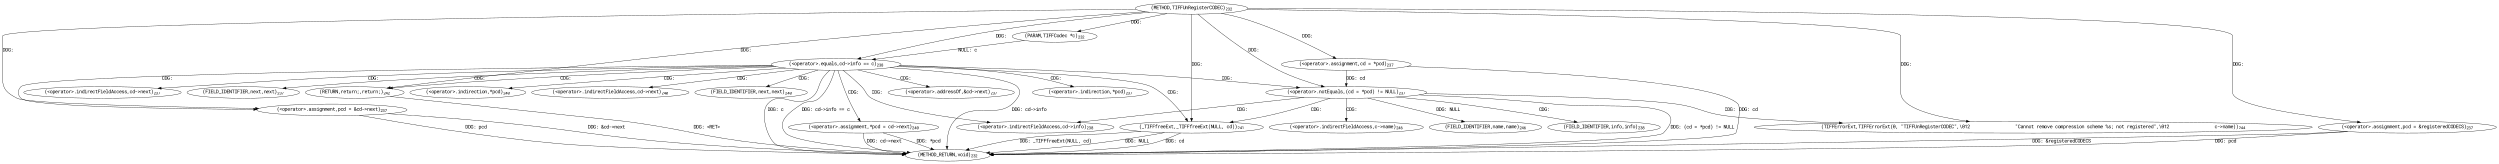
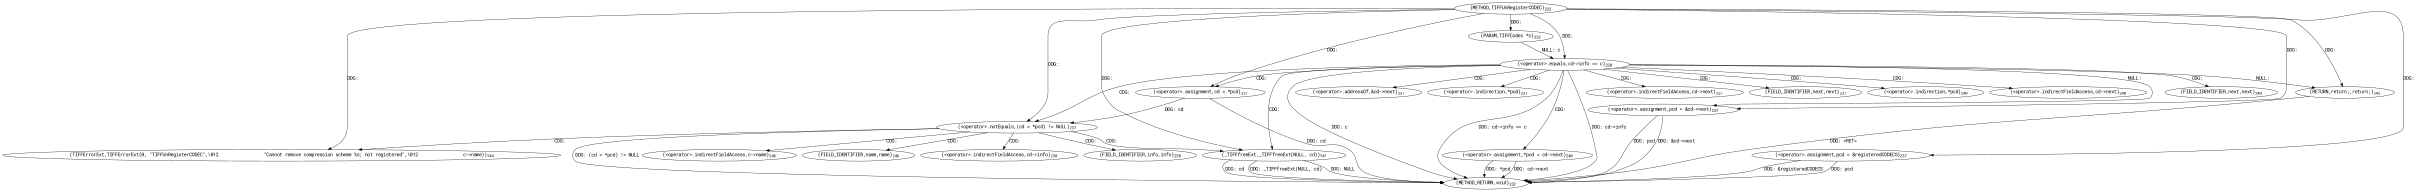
(169, 78) -> (2136, 78)
(567, 78) -> (2264, 78)
(909, 110) -> (1359, 69)
(1448, 110) -> (954, 141)
